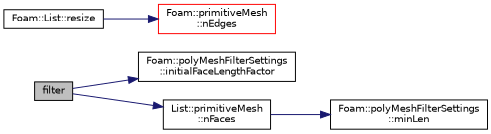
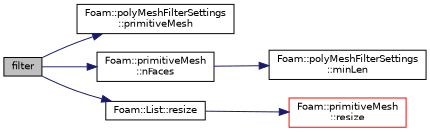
(217, 19) -> (348, 113)
(217, 67) -> (156, 19)
none -> (72, 89)
(217, 115) -> (156, 67)
